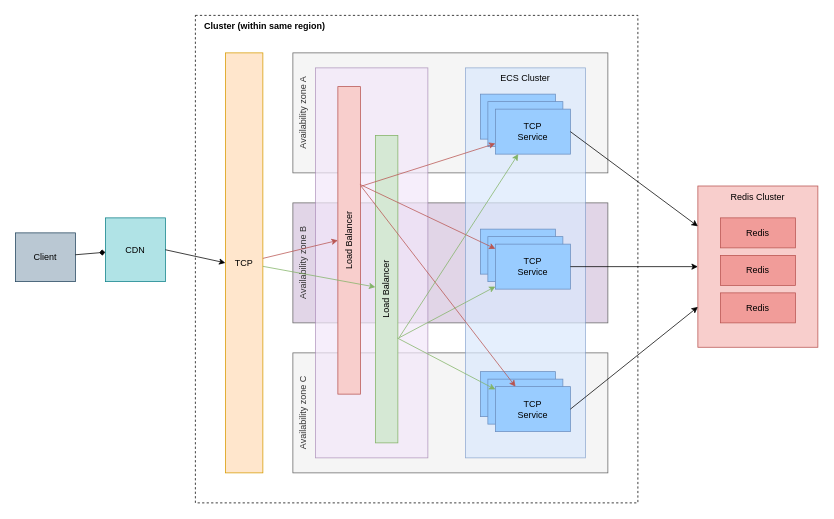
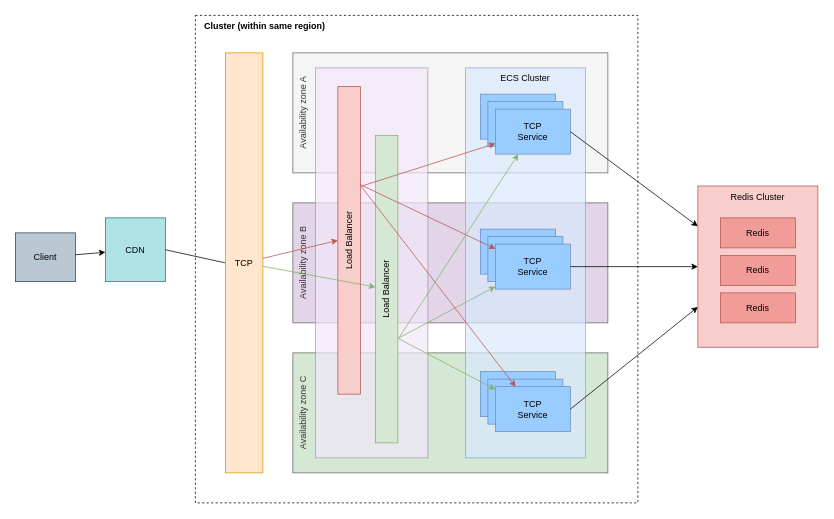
(98, 253) -> (99, 253)
(219, 261) -> (220, 262)
(450, 413) -> (450, 413)
